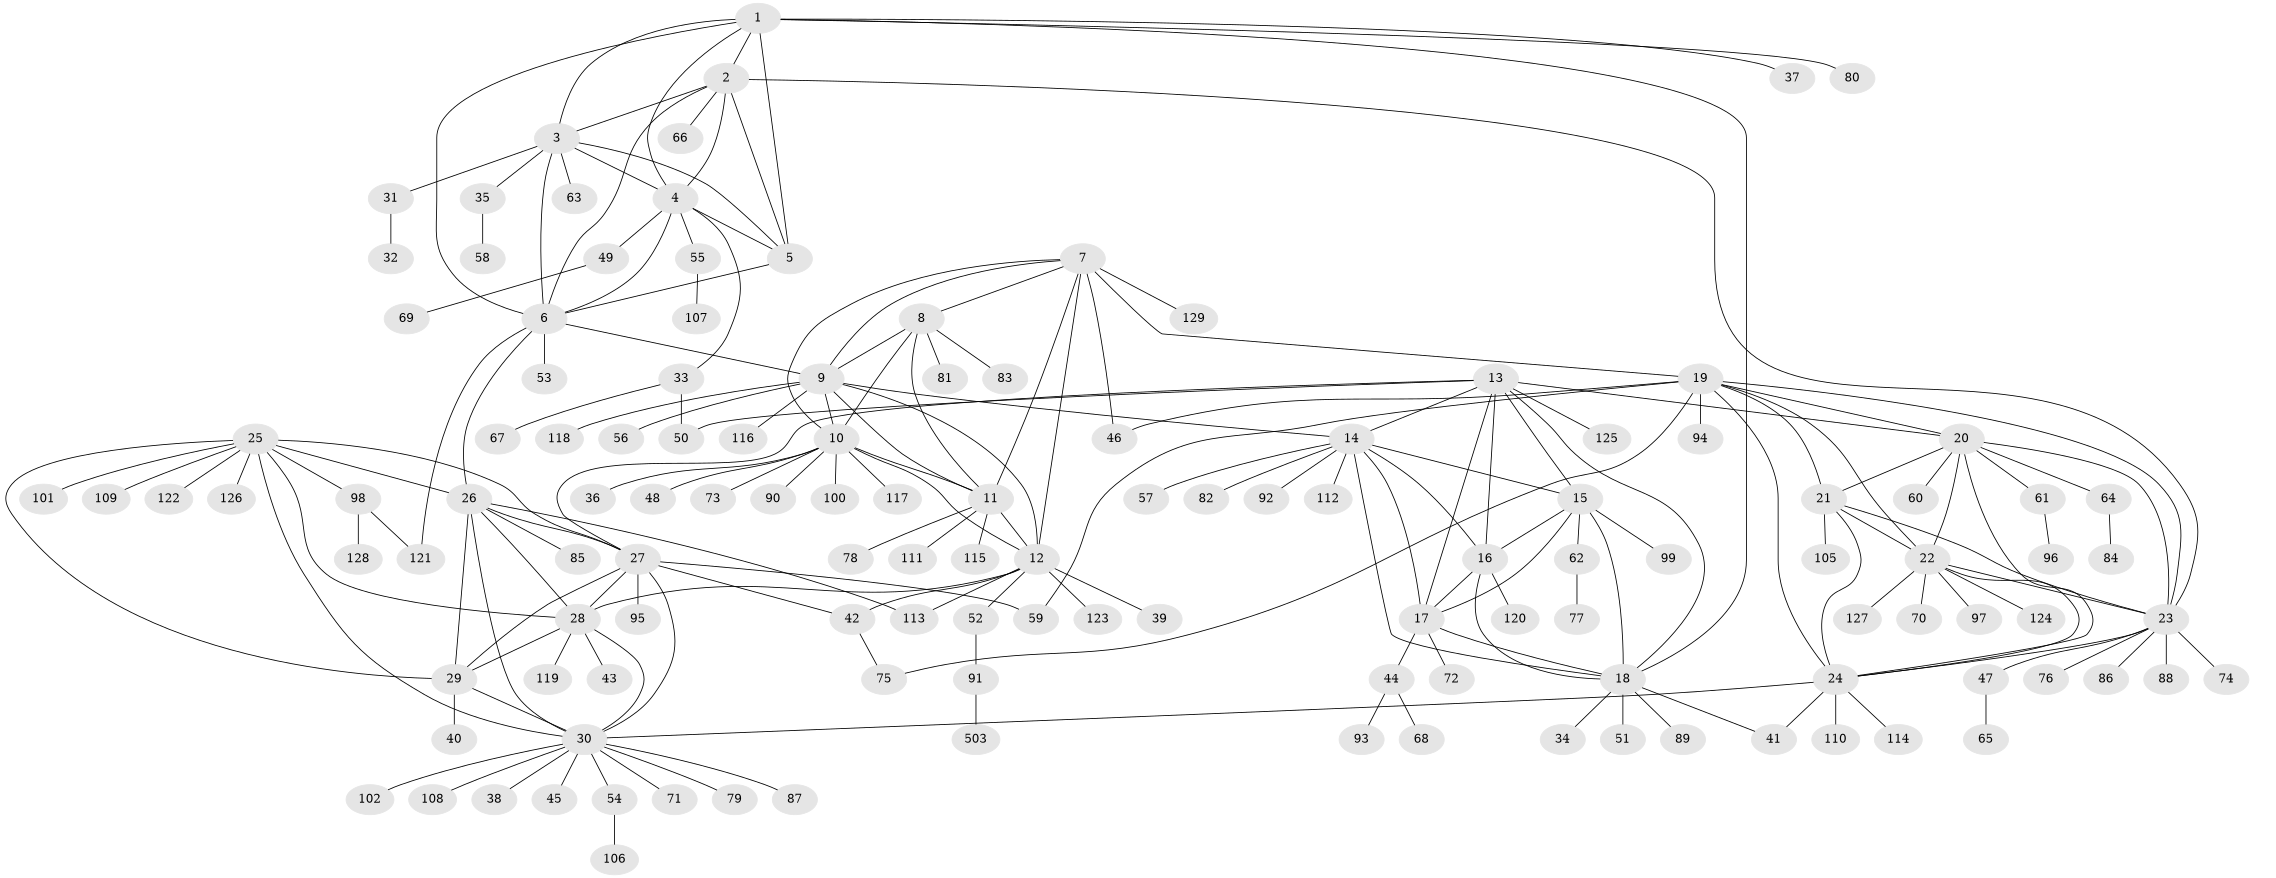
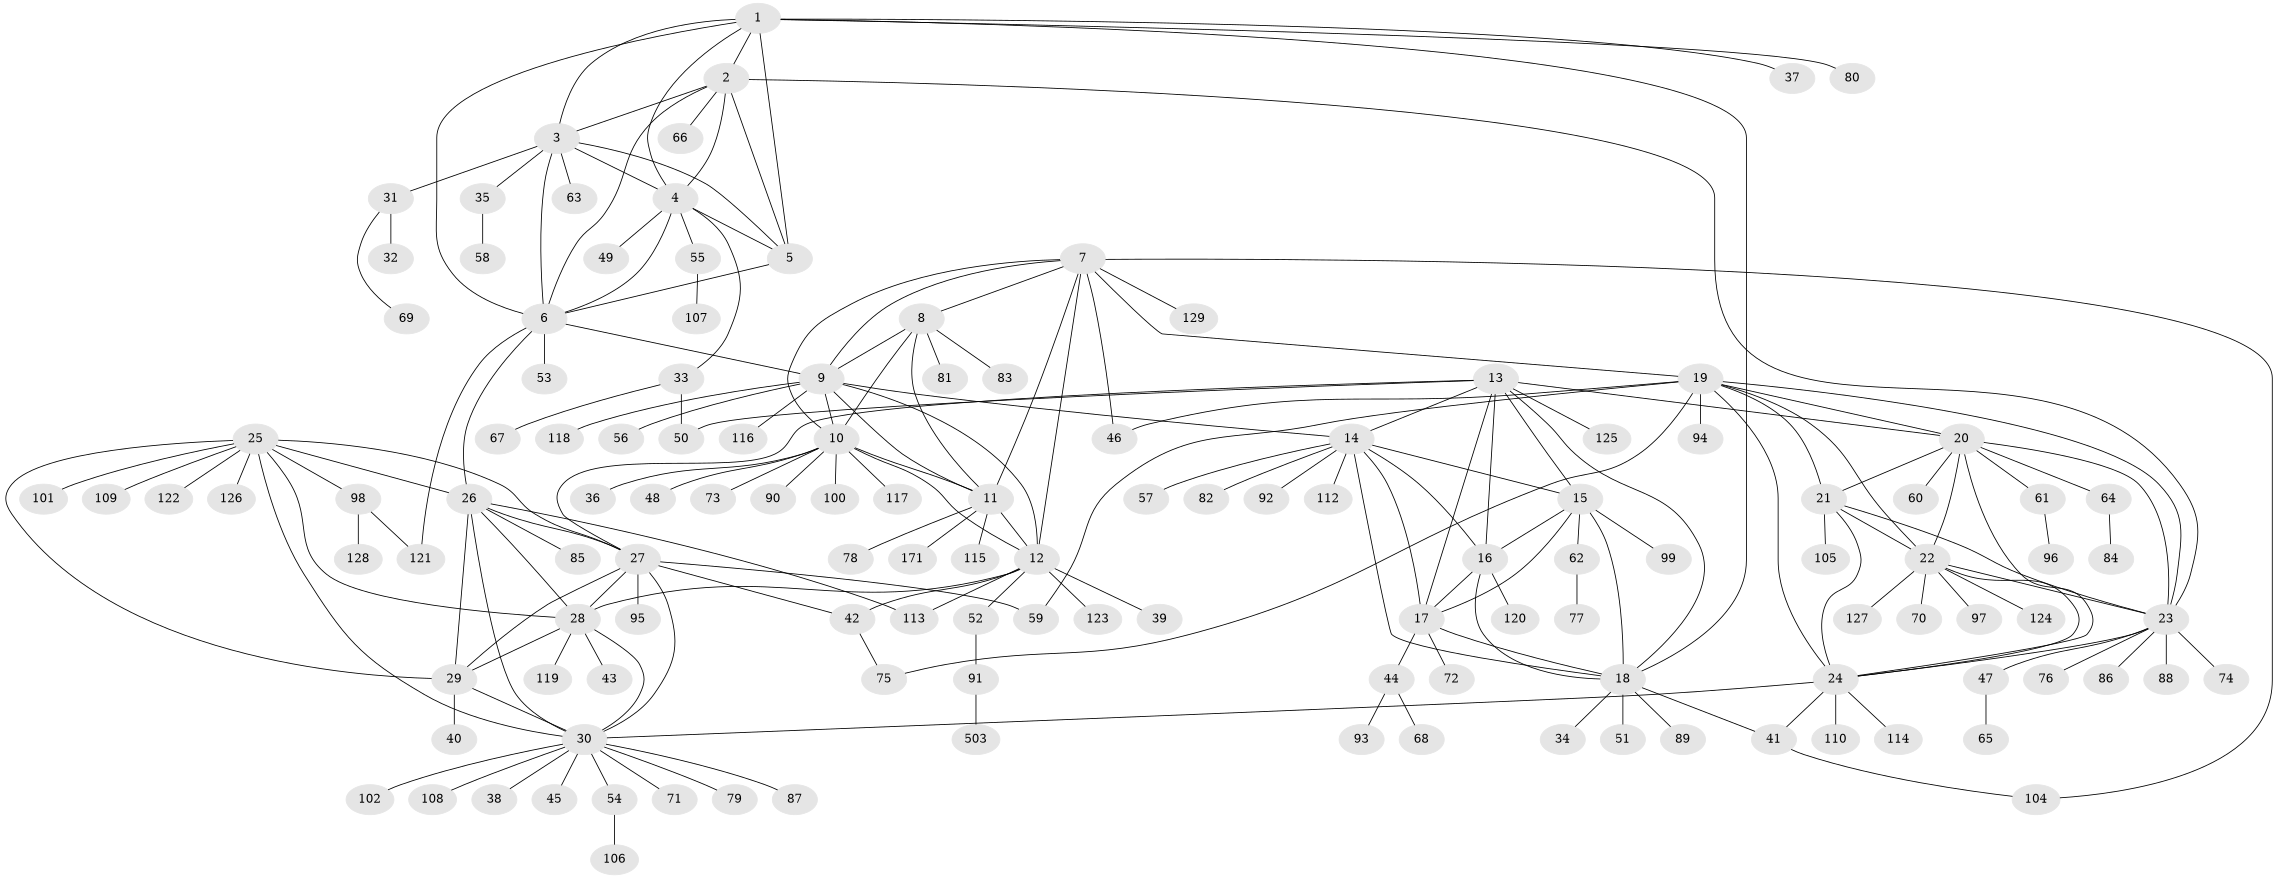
(506, 289) -> (358, 263)
(913, 559) -> (913, 559)
none -> (2036, 800)
